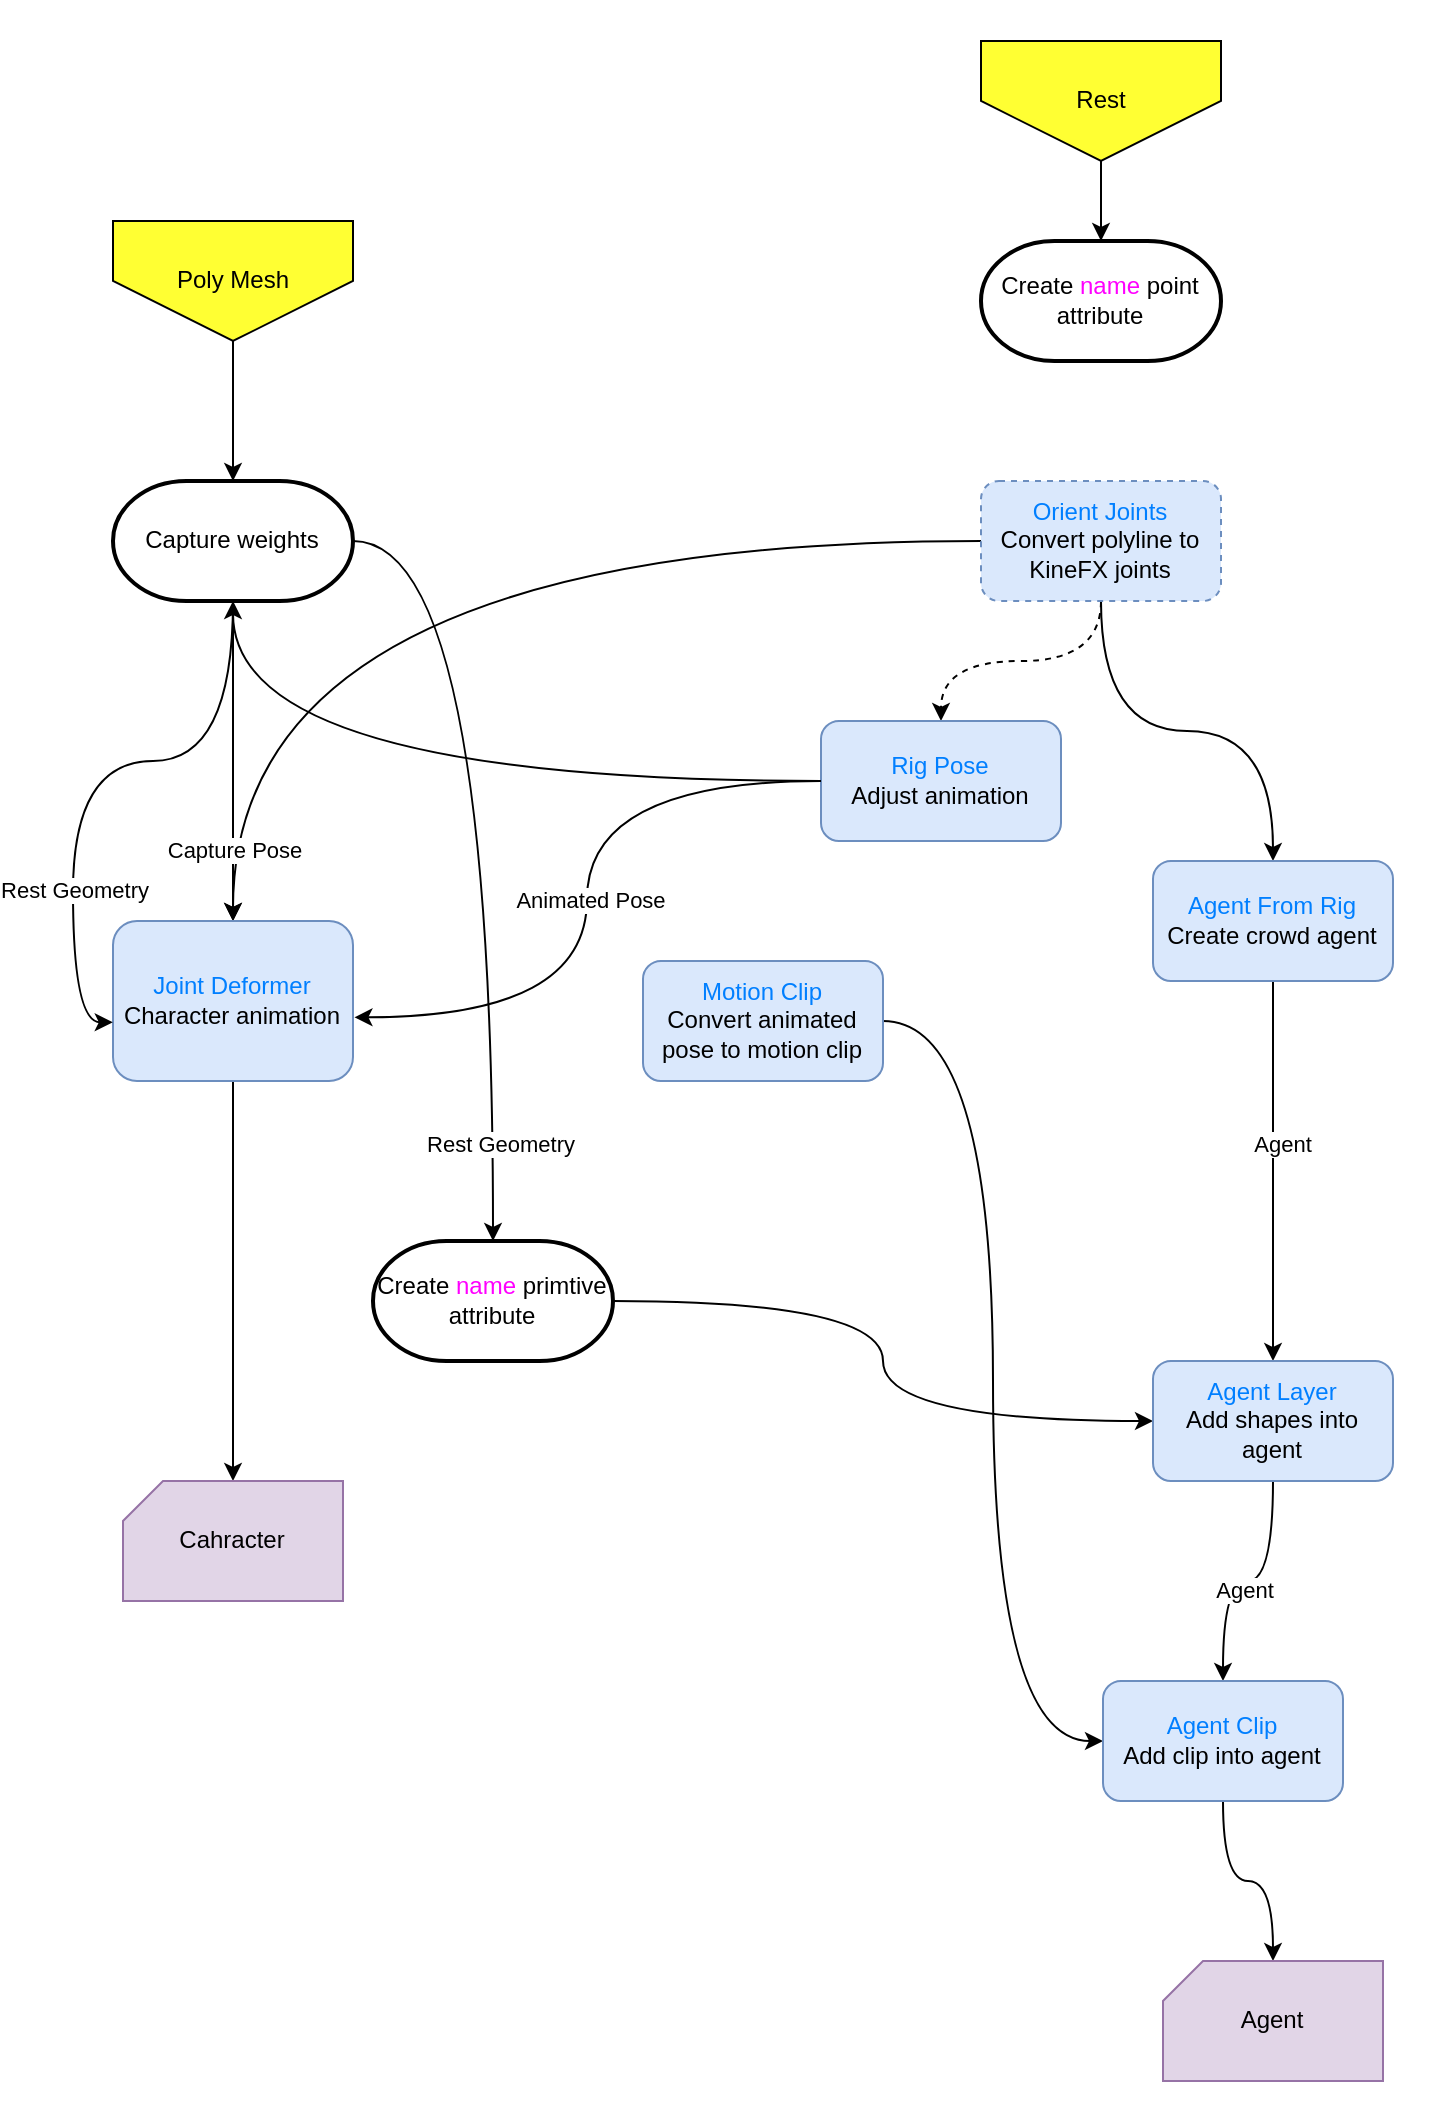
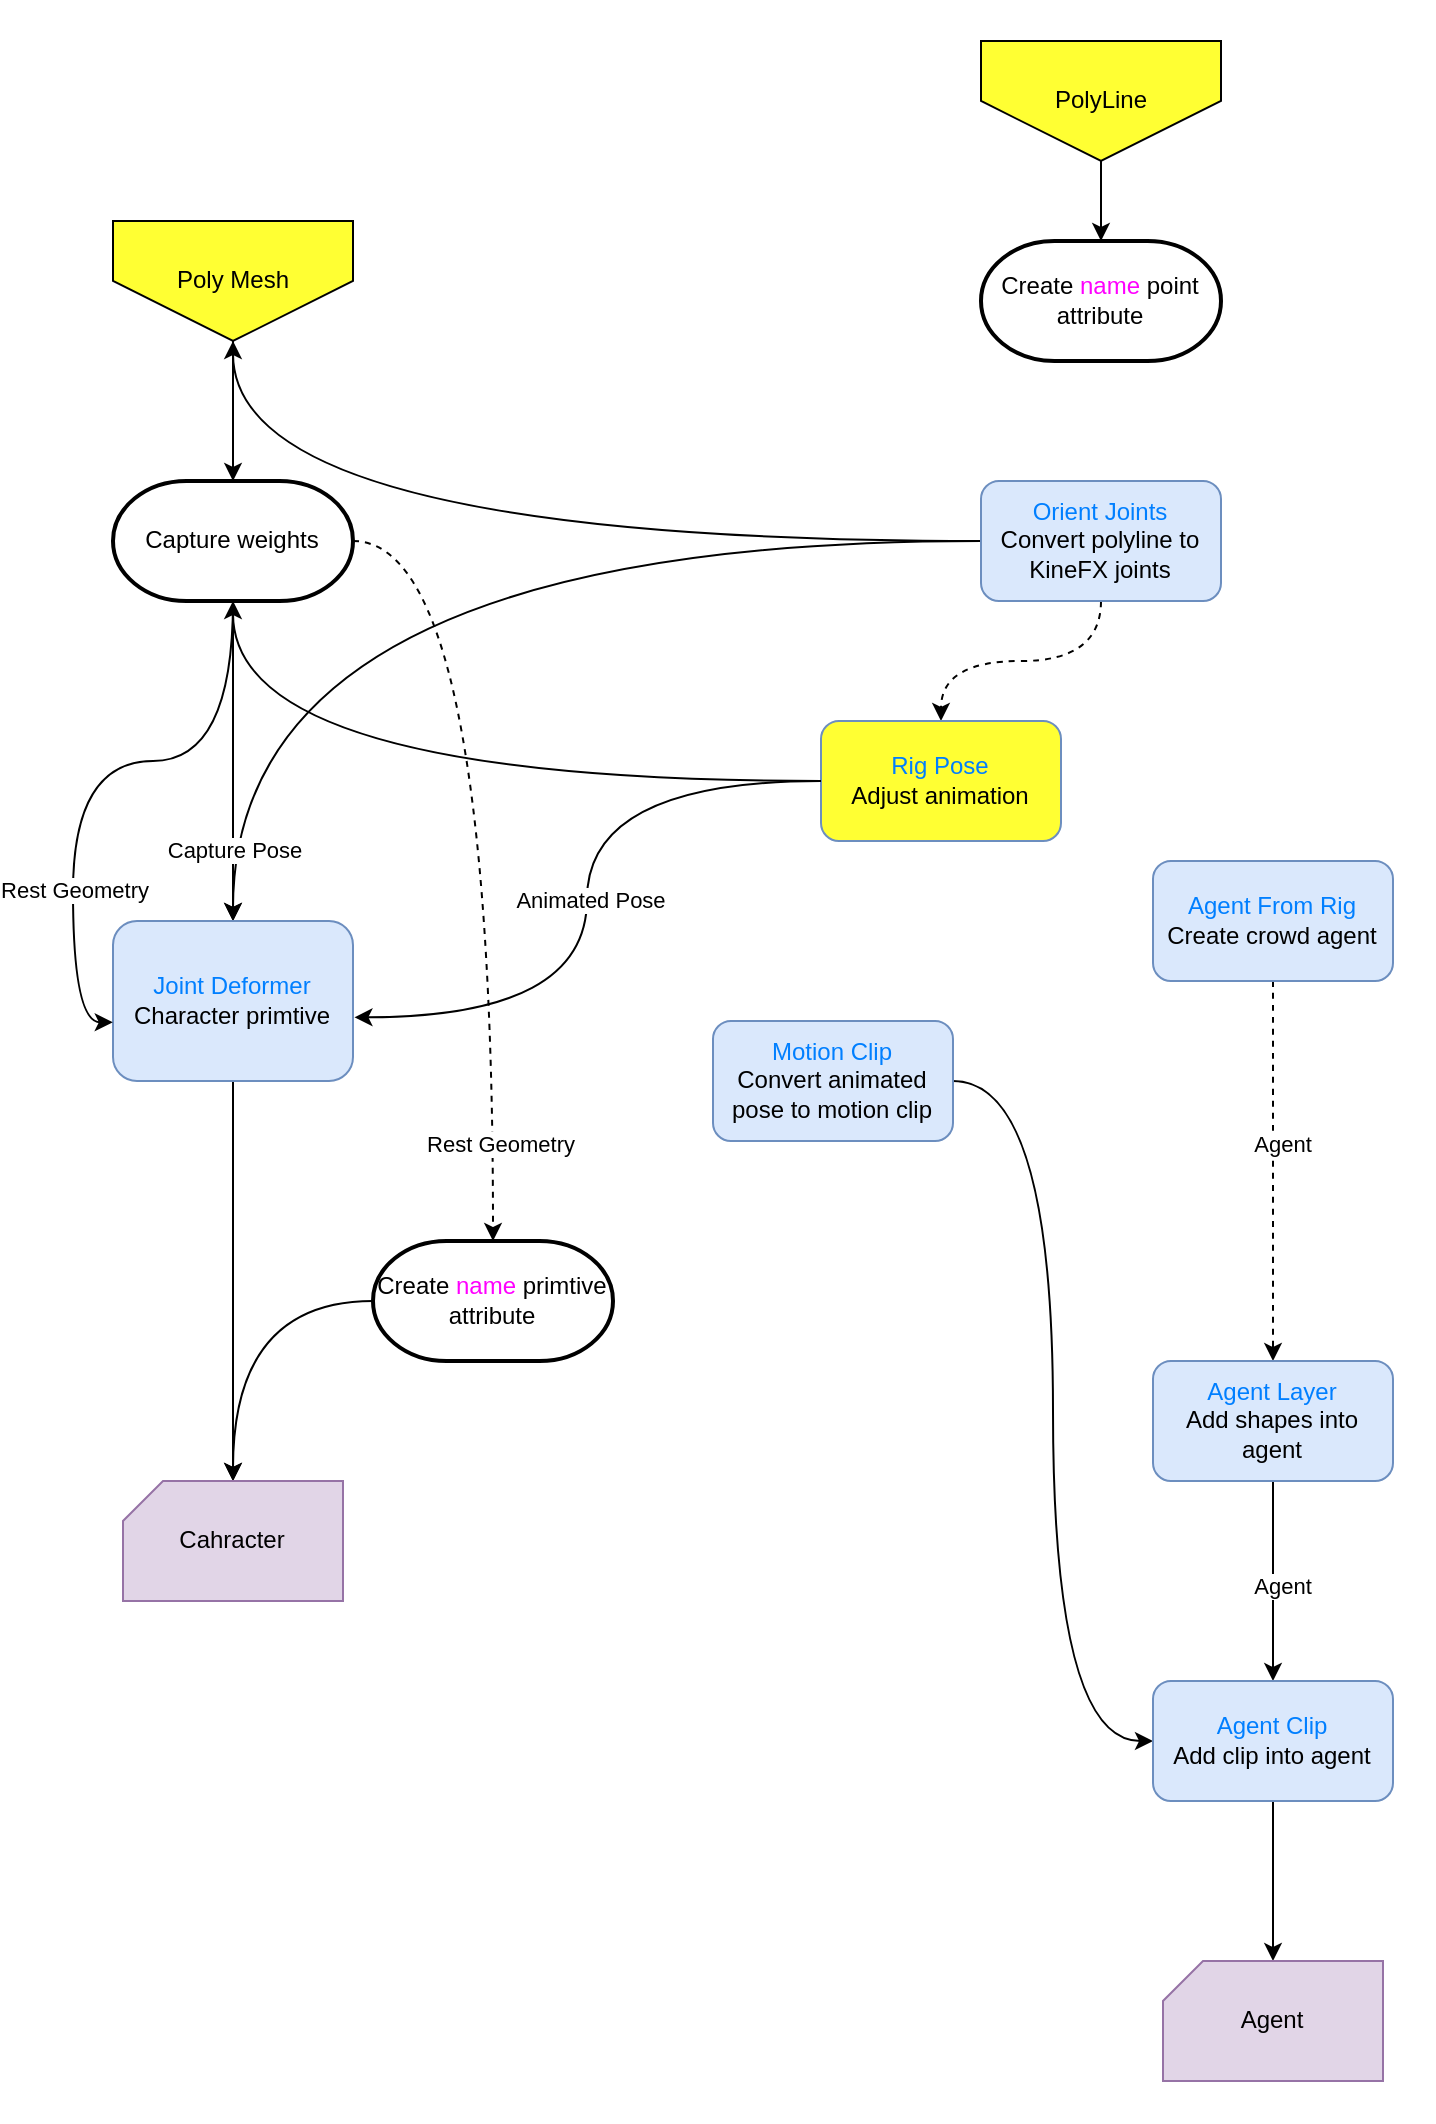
(1102, 101) -> (1102, 101)
(1101, 541) -> (1101, 541)
(1191, 731) -> (537, 516)
(941, 781) -> (941, 781)
(480, 879) -> (480, 879)
(233, 1001) -> (233, 1001)
(763, 1021) -> (833, 1081)
(1273, 1249) -> (1273, 1249)
(881, 1353) -> (279, 1332)
(1223, 1741) -> (1273, 1741)
